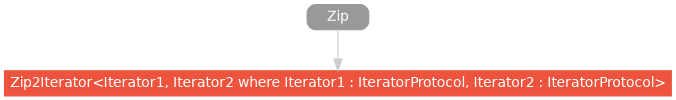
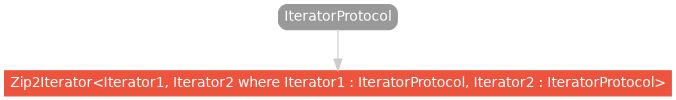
(338, 17) -> (338, 17)
